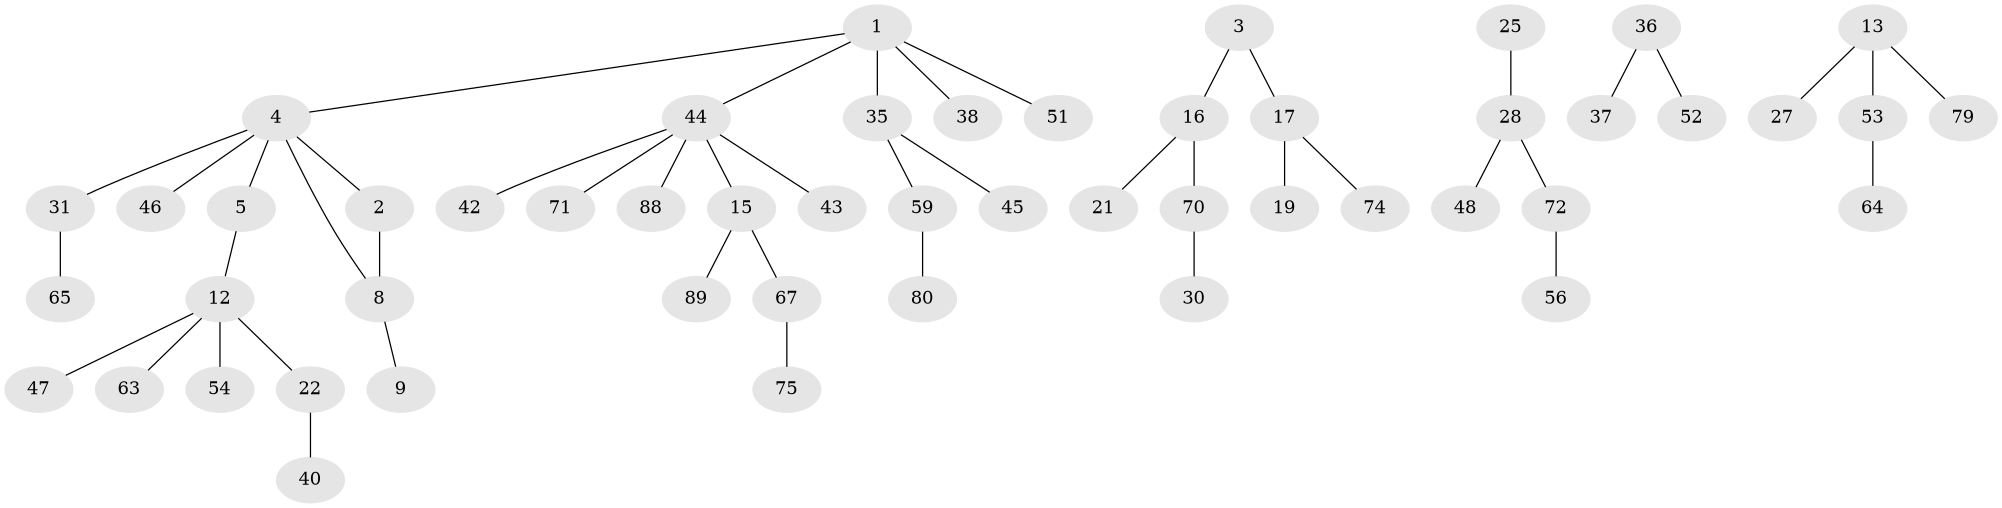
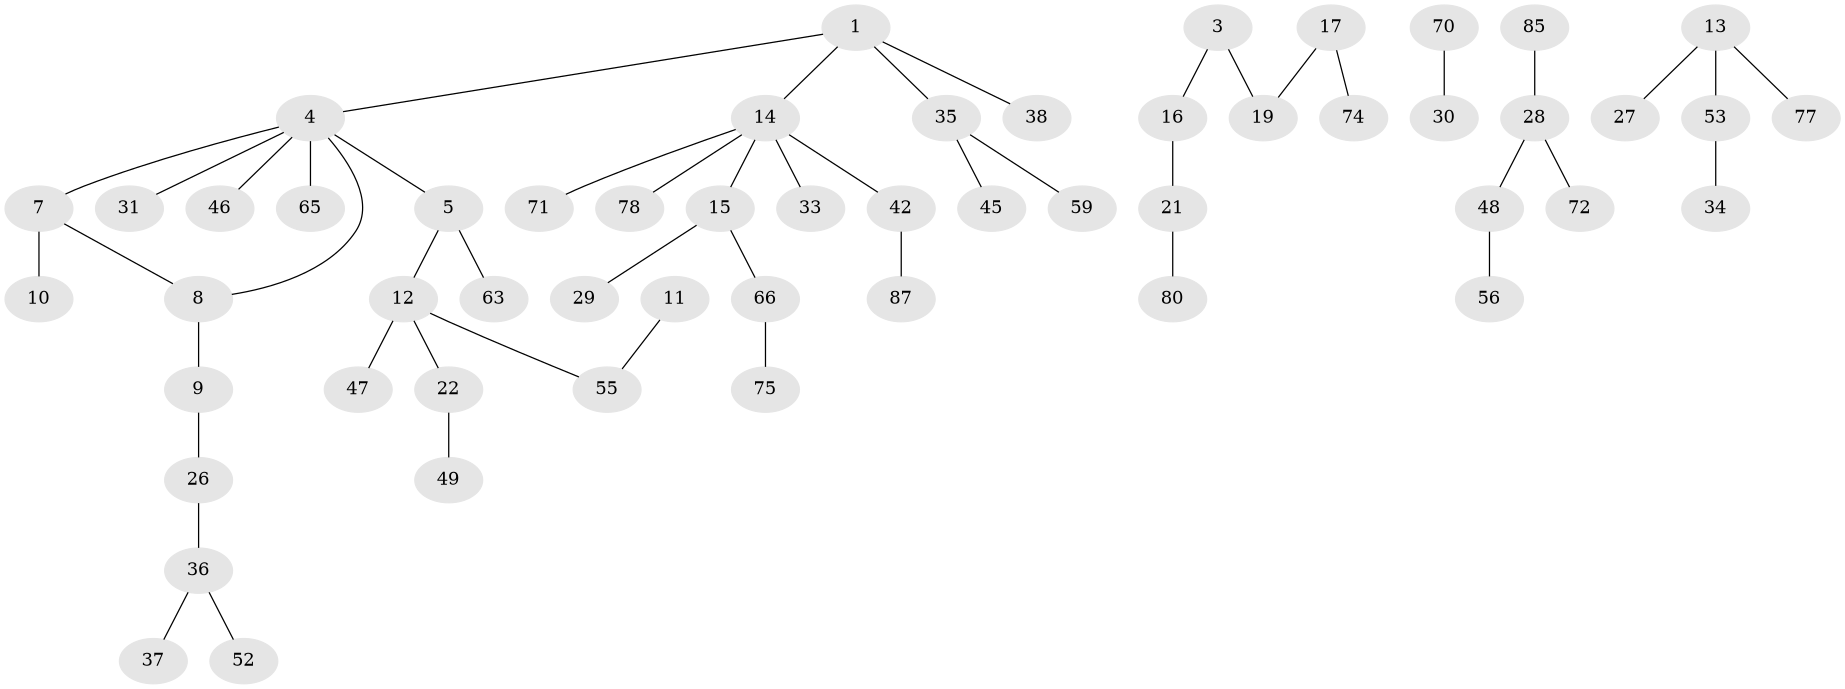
(1511, 28) -> (1535, 28)
(1262, 73) -> (1241, 73)
(696, 118) -> (765, 118)
(1058, 118) -> none
(1963, 118) -> (1806, 118)
(1194, 164) -> none
(380, 209) -> (39, 209)
(651, 209) -> (630, 209)
(832, 209) -> (811, 209)
(1873, 209) -> (1716, 209)
(60, 254) -> (310, 164)
(923, 254) -> (1173, 254)
(1556, 254) -> (1489, 254)
none -> (39, 299)
none -> (675, 299)
(696, 299) -> (584, 299)
(787, 299) -> (765, 299)
none -> (901, 299)
(175, 344) -> (471, 254)
(220, 390) -> (607, 390)
none -> (199, 480)
(310, 480) -> (449, 480)
